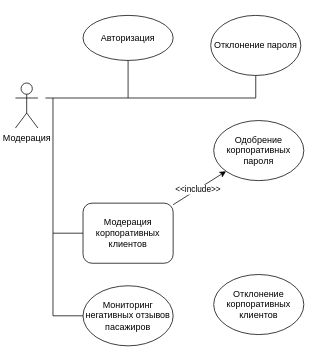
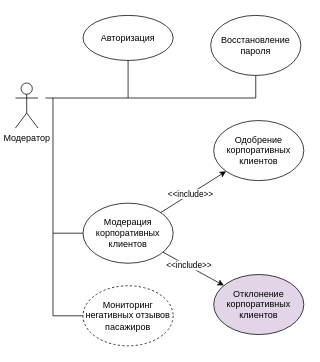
(255, 45) -> (255, 45)
(27, 139) -> (27, 139)
(258, 150) -> (258, 150)
(128, 233) -> (128, 233)
none -> (191, 267)
(258, 304) -> (258, 304)
(128, 315) -> (128, 315)
